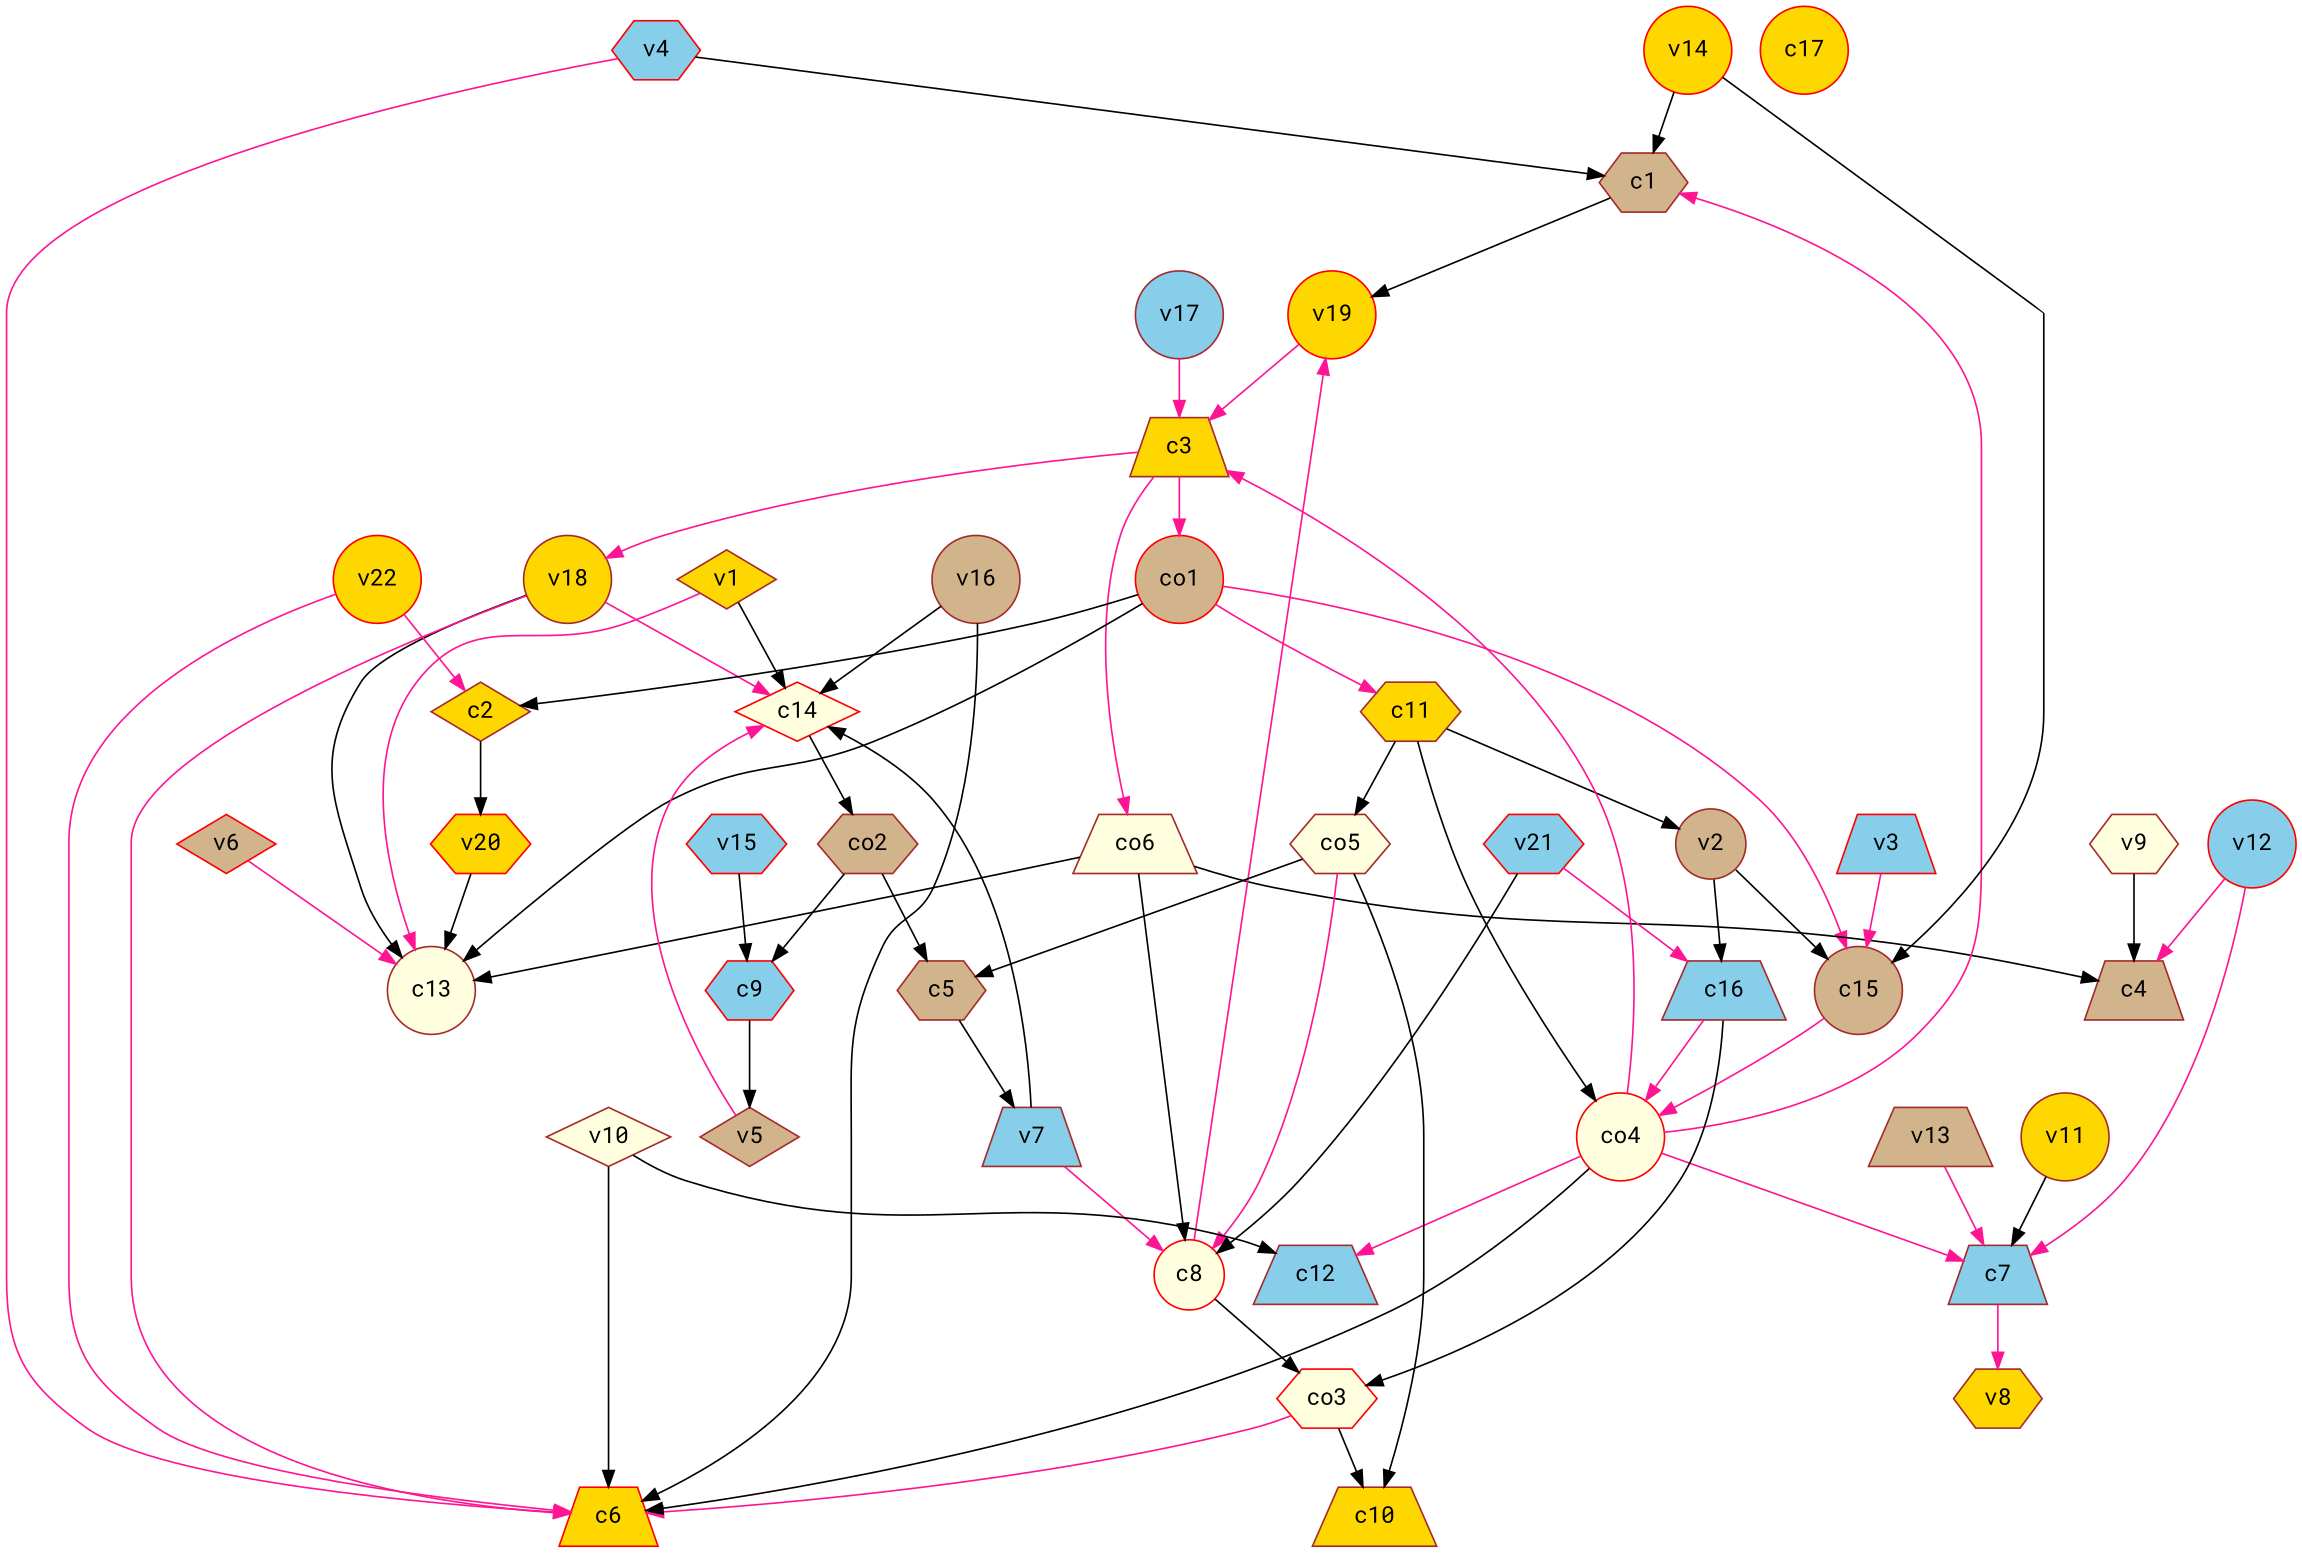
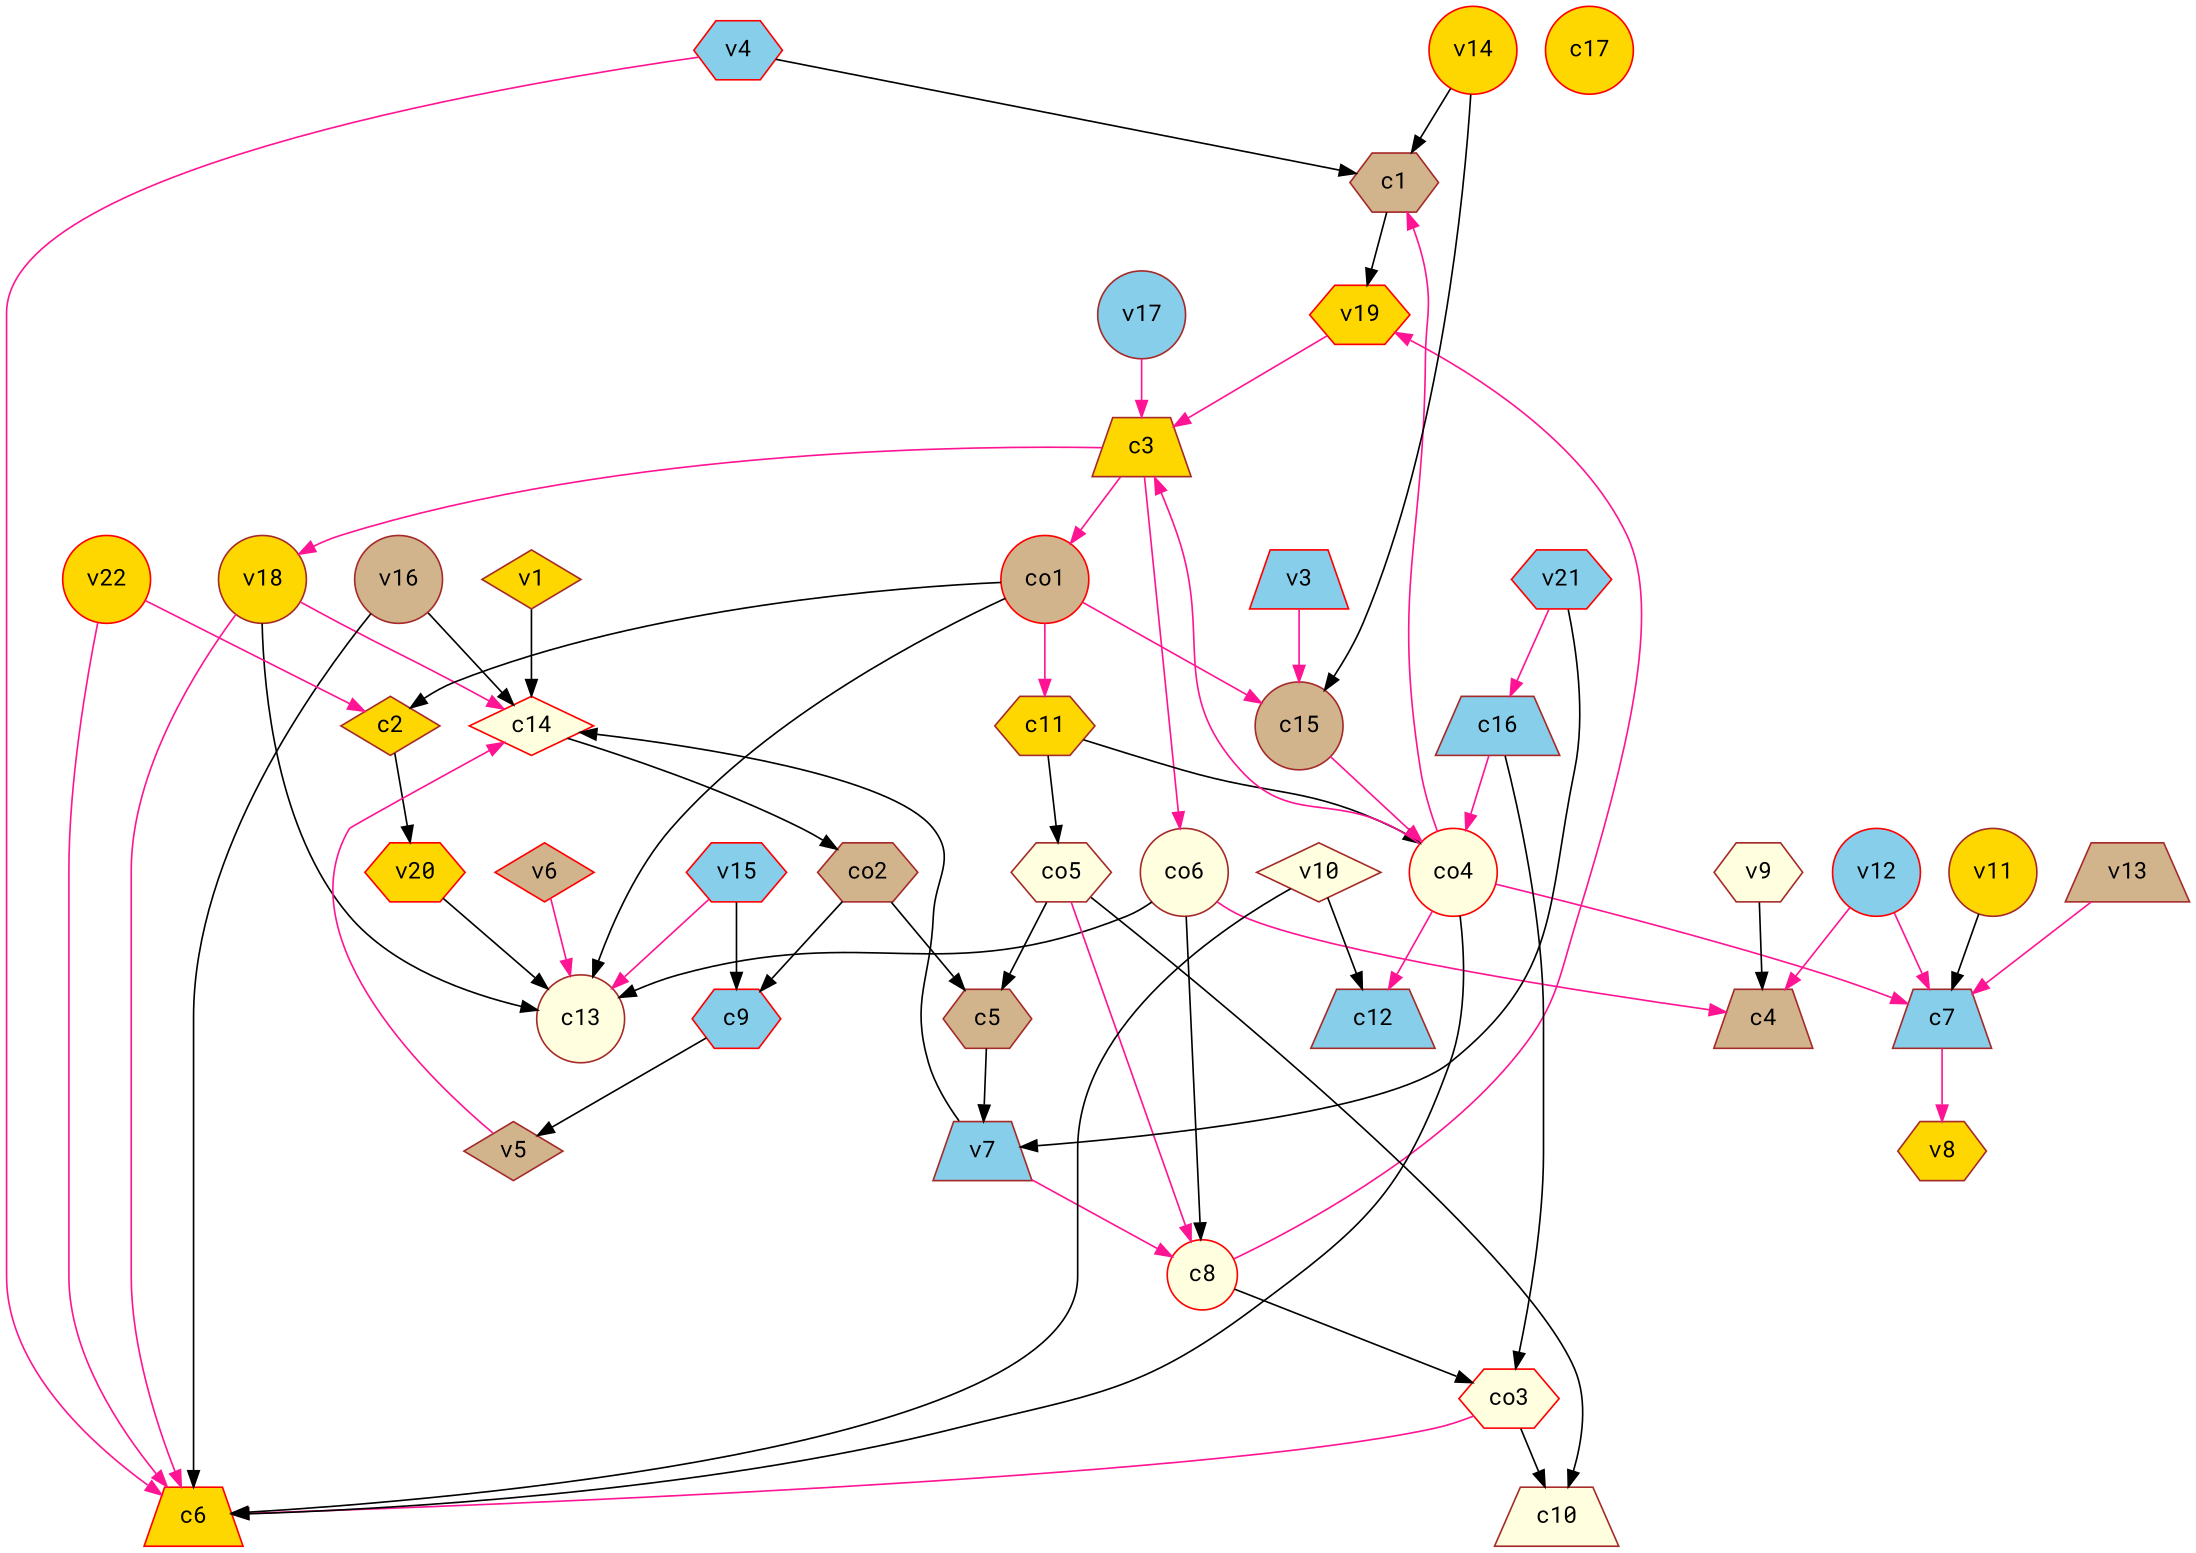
(1332, 315) -> (1360, 315)
(432, 666) -> (667, 938)
(1135, 844) -> (1184, 872)
(1711, 844) -> none
(1615, 923) -> (1447, 967)
(1388, 1070) -> (1474, 1041)
(1375, 1517) -> (1557, 1517)
